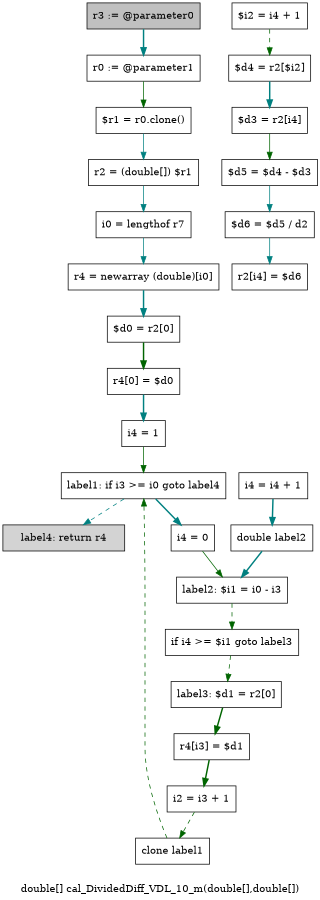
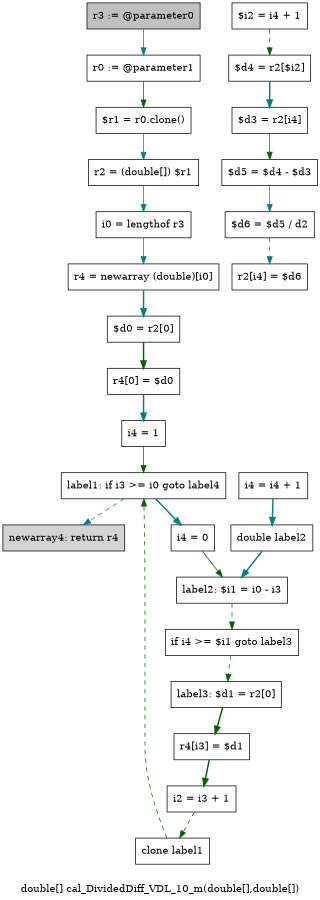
(144, 38) -> (144, 38)
(144, 225) -> (144, 225)
(270, 247) -> (270, 247)
(64, 538) -> (64, 538)
